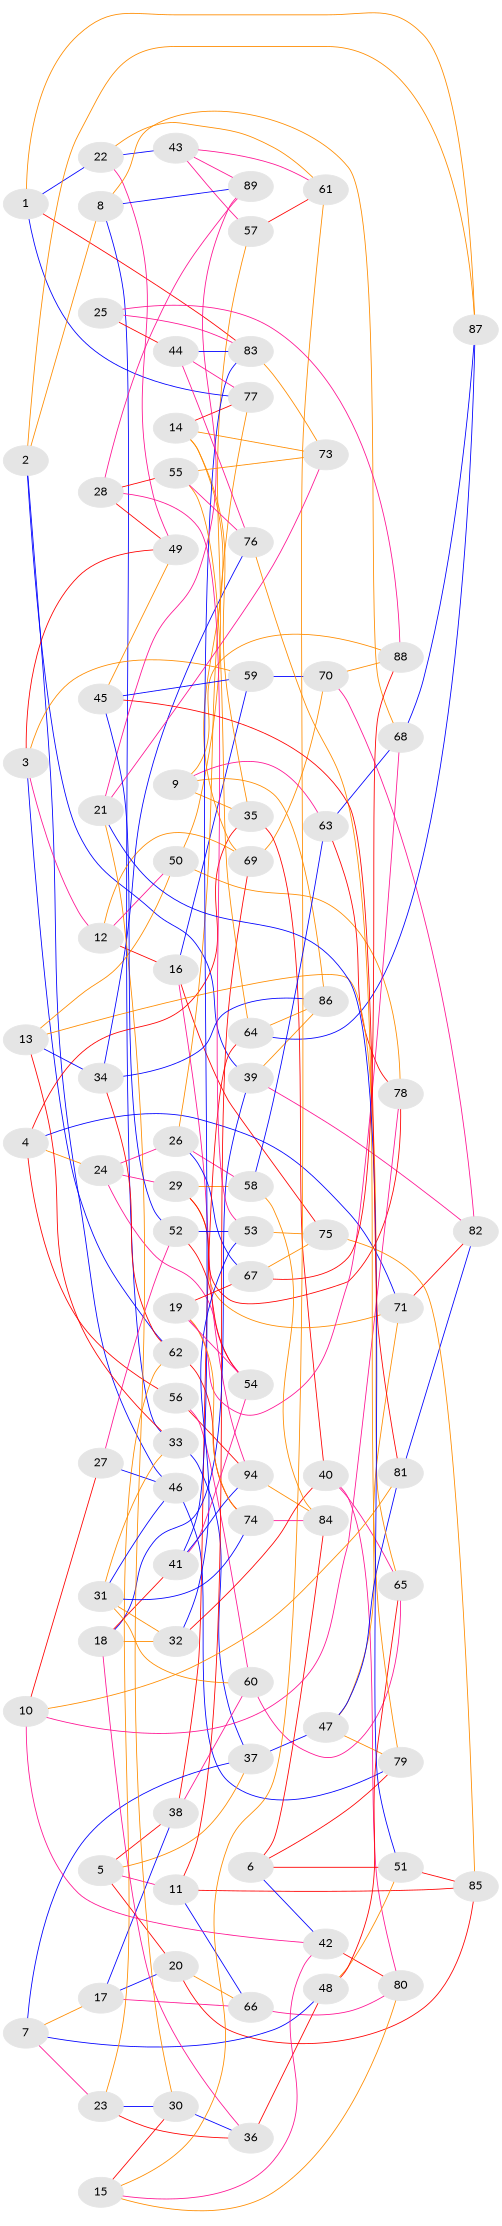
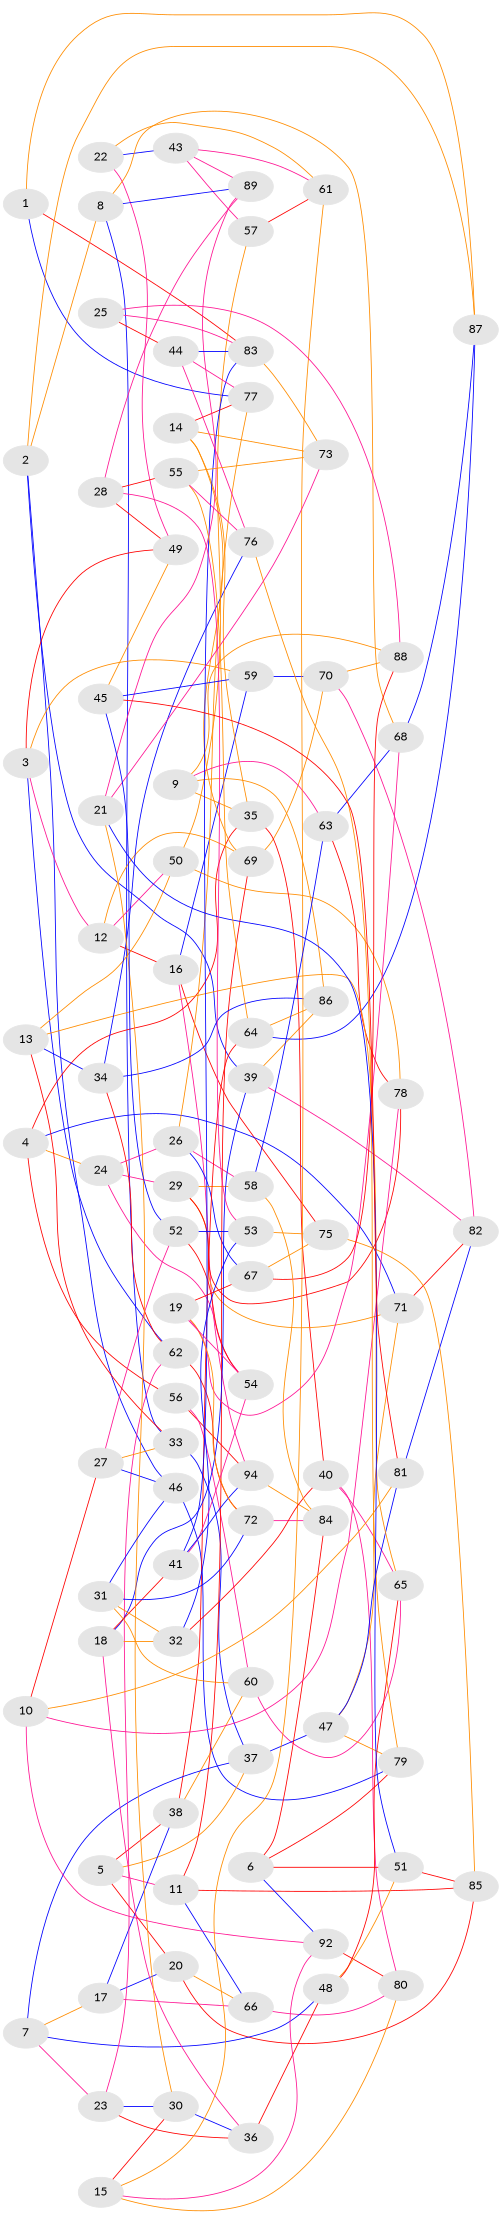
(70, 177) -> none
(251, 1521) -> (251, 1521)
(122, 1532) -> (138, 1453)
(216, 1743) -> (216, 1743)
(126, 1745) -> (126, 1745)
(326, 1944) -> (326, 1944)
